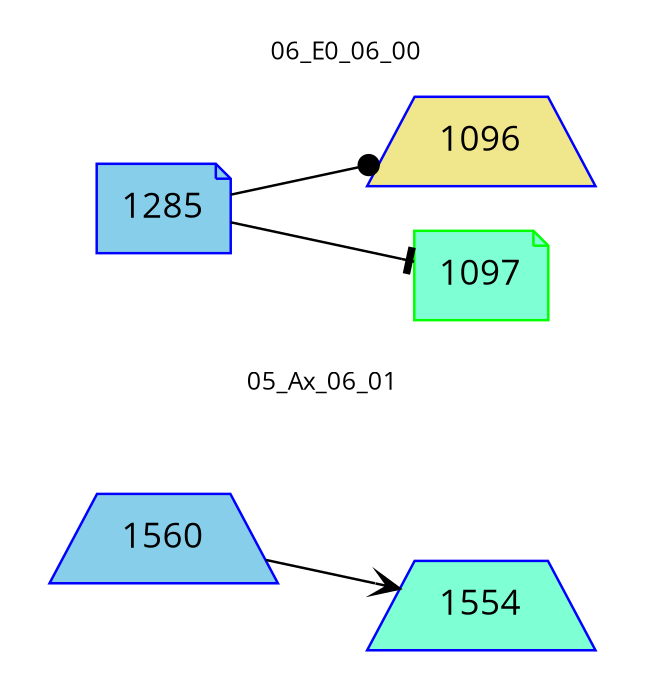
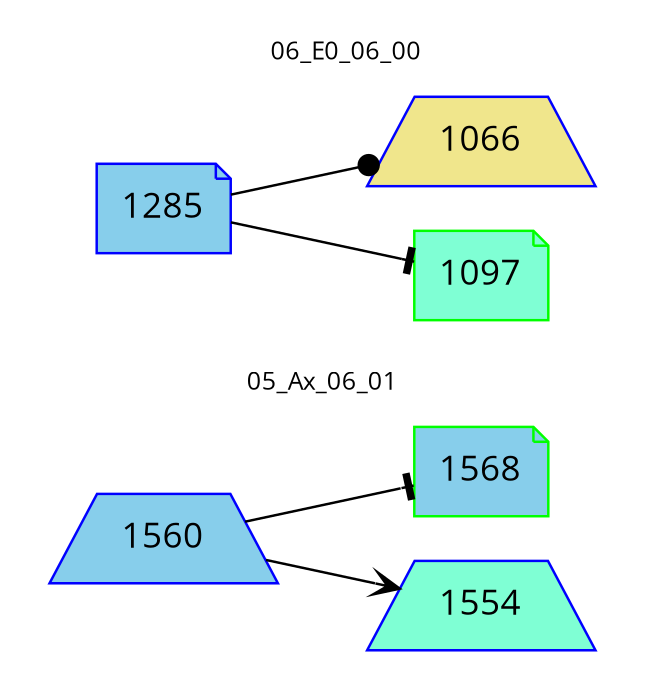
(481, 141) -> (481, 141)
none -> (481, 472)
